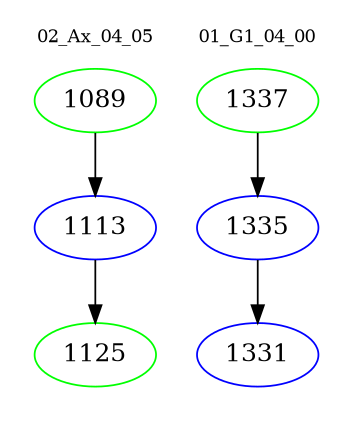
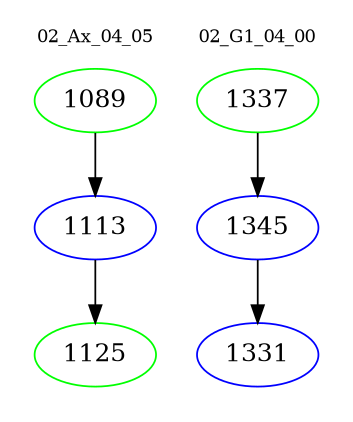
(258, 38) -> (258, 38)
(258, 228) -> (258, 228)
